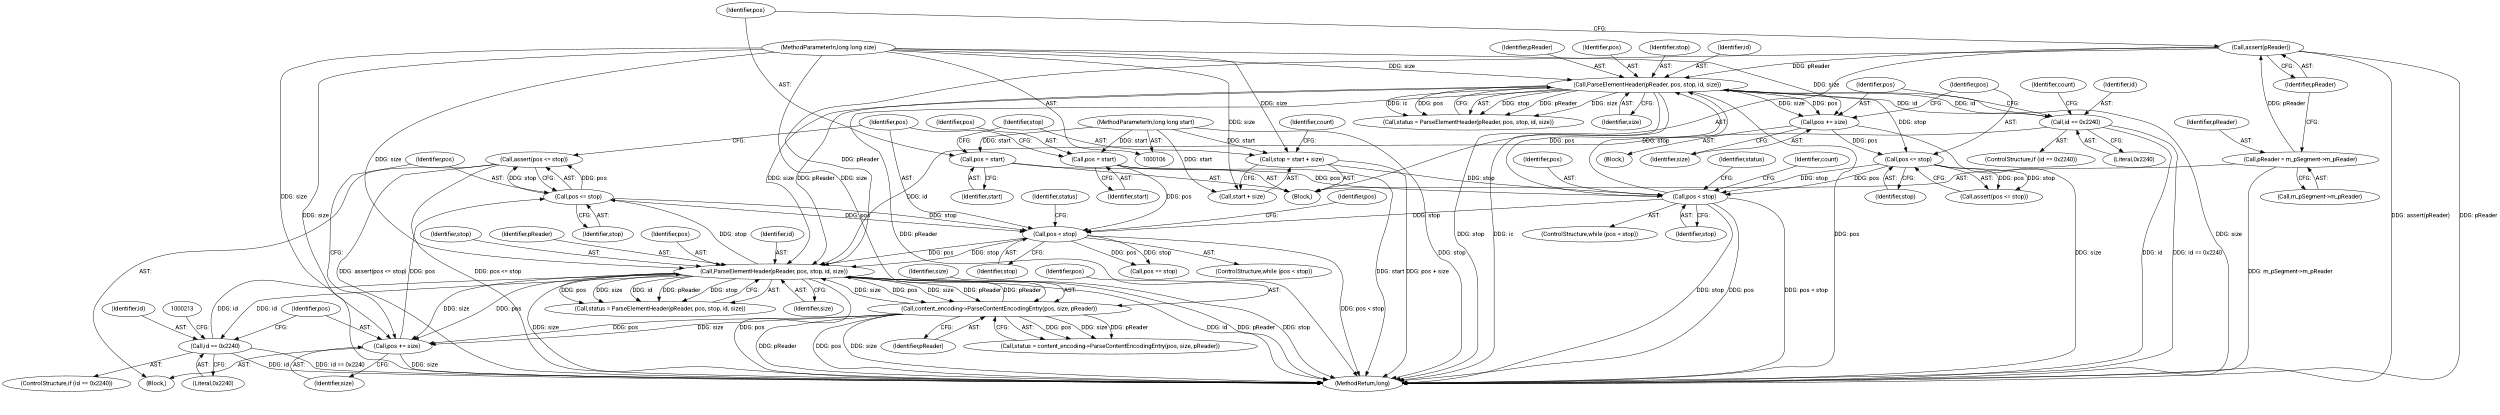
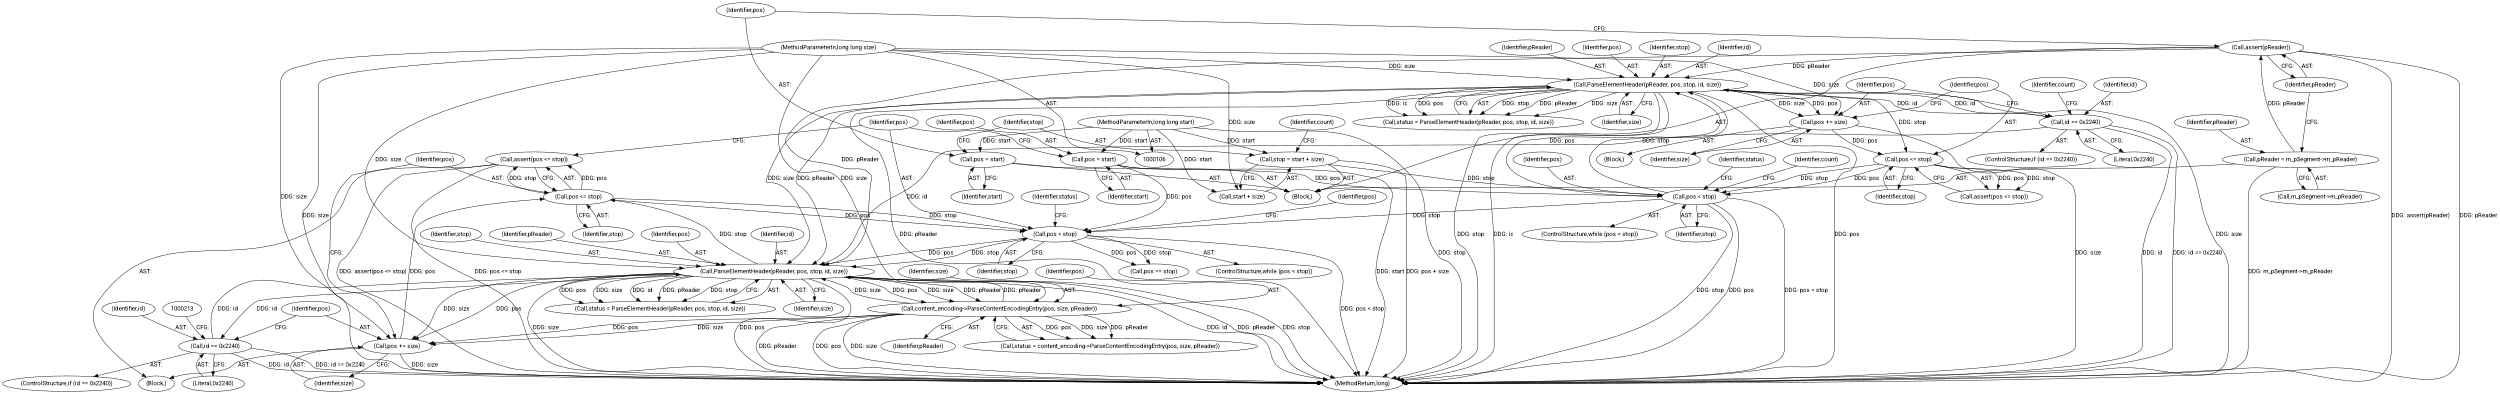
(1114, 54) -> none
